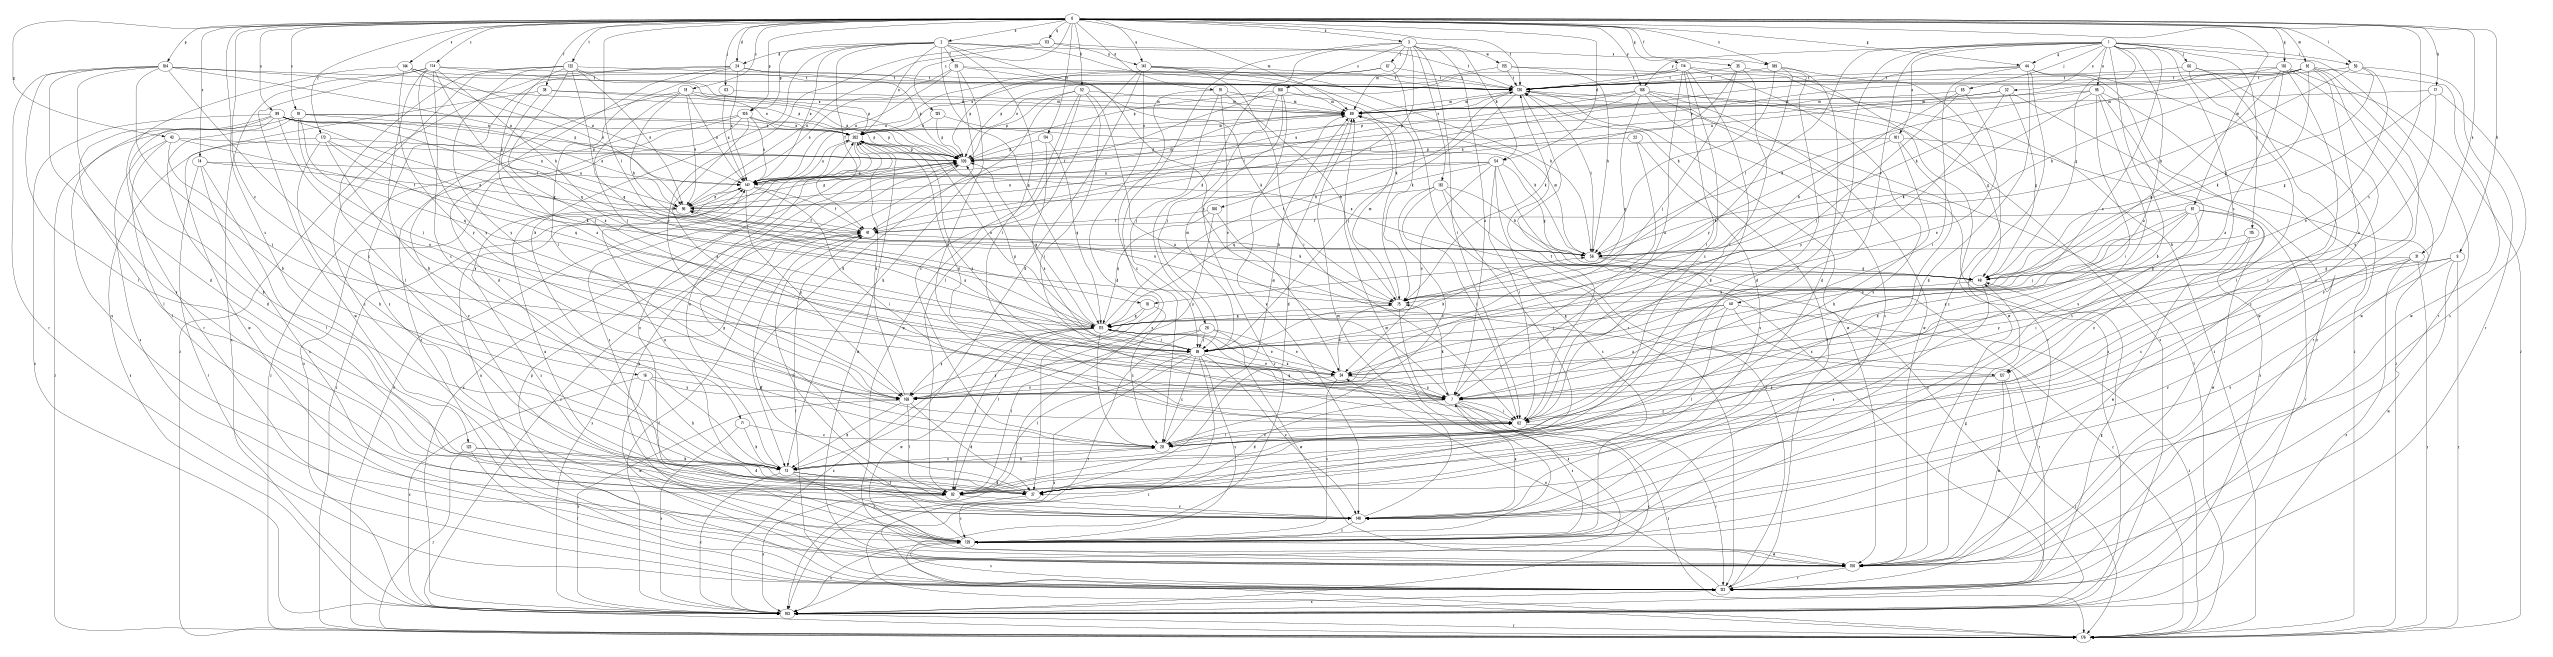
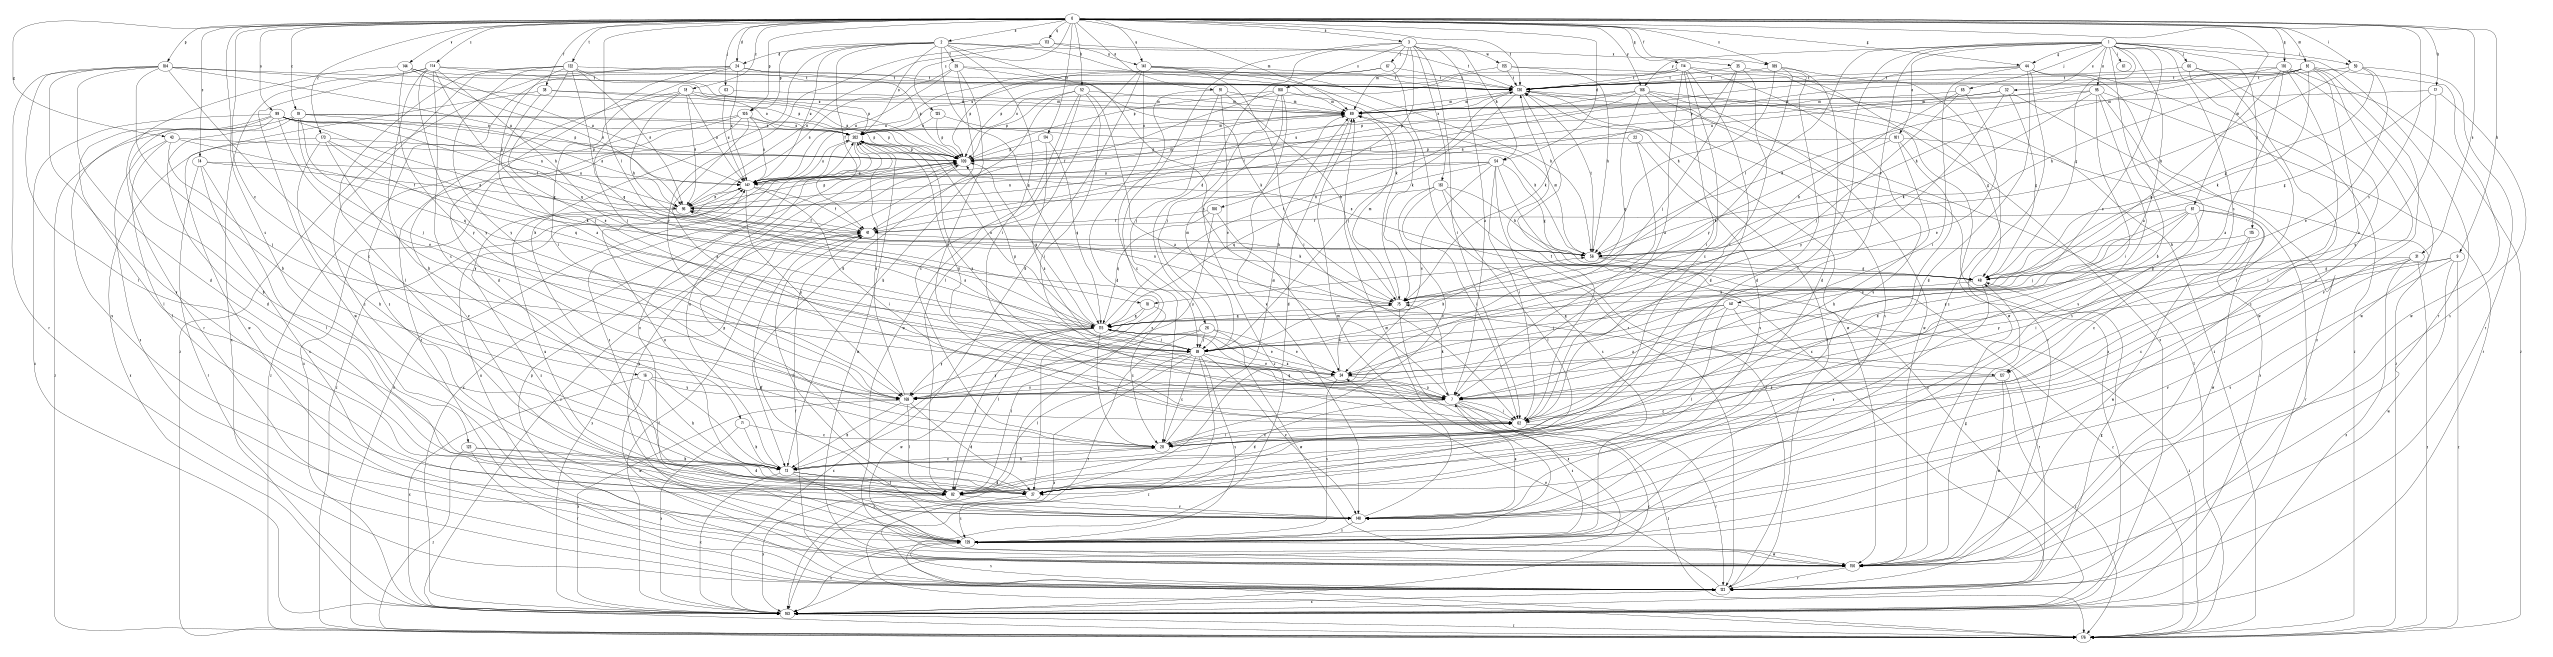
none -> (2124, 66)
(2242, 416) -> (2239, 595)
